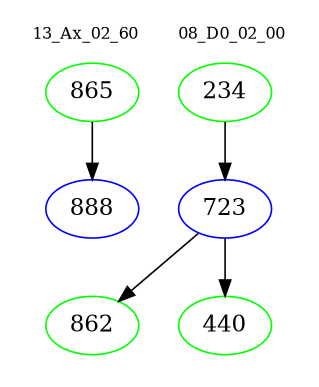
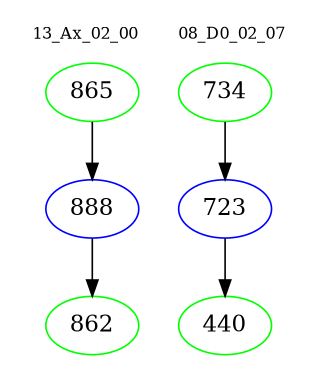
(86, 35) -> (86, 35)
(232, 35) -> (232, 35)
(225, 92) -> (225, 92)
(177, 252) -> (92, 259)
